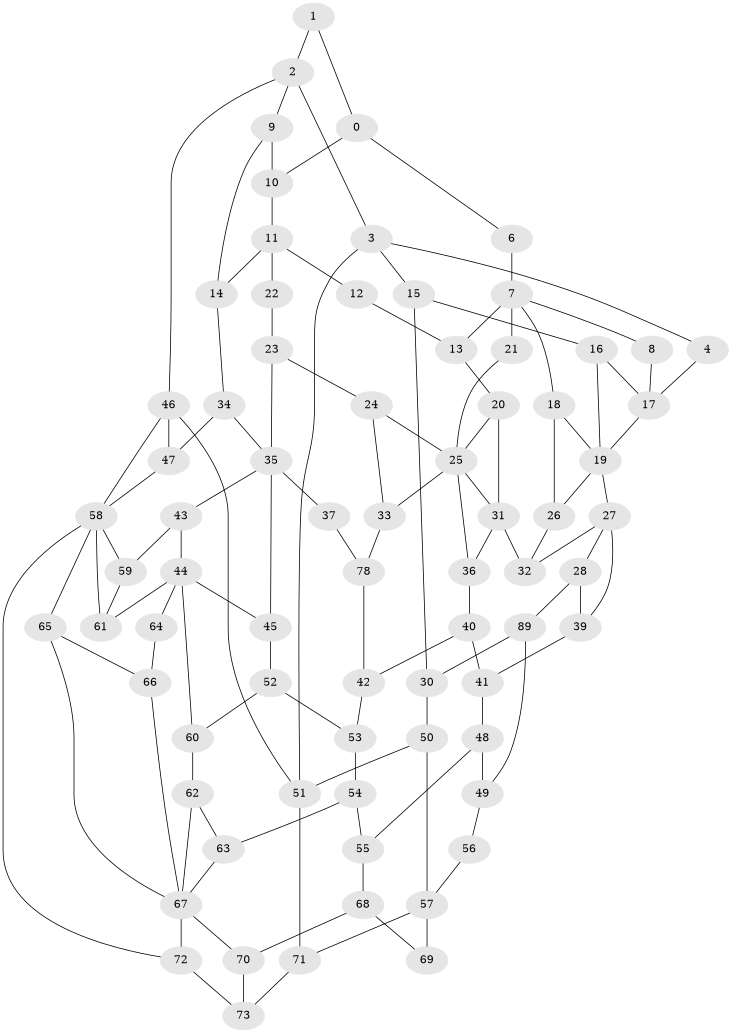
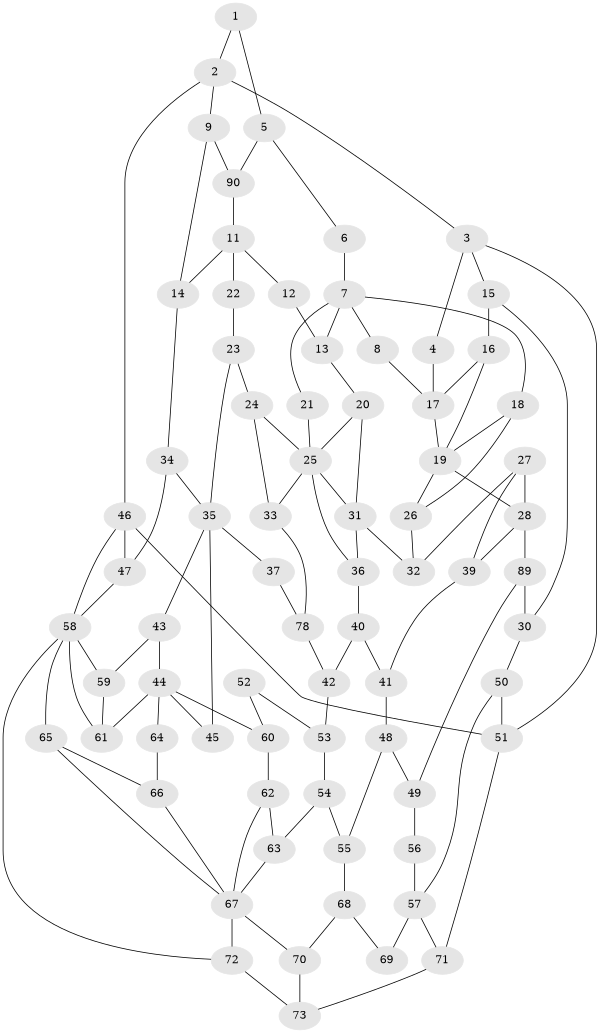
(357, 128) -> (264, 128)
(272, 183) -> (234, 183)
(605, 489) -> (483, 489)
(271, 655) -> none
